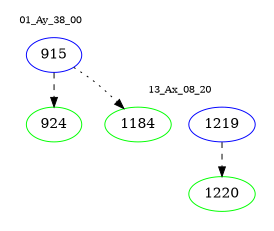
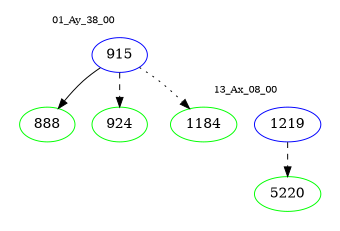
(180, 90) -> (246, 90)
none -> (47, 125)
(222, 194) -> (288, 194)
